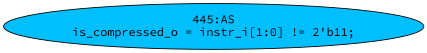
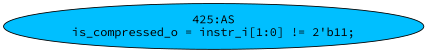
(214, 26) -> (214, 26)
